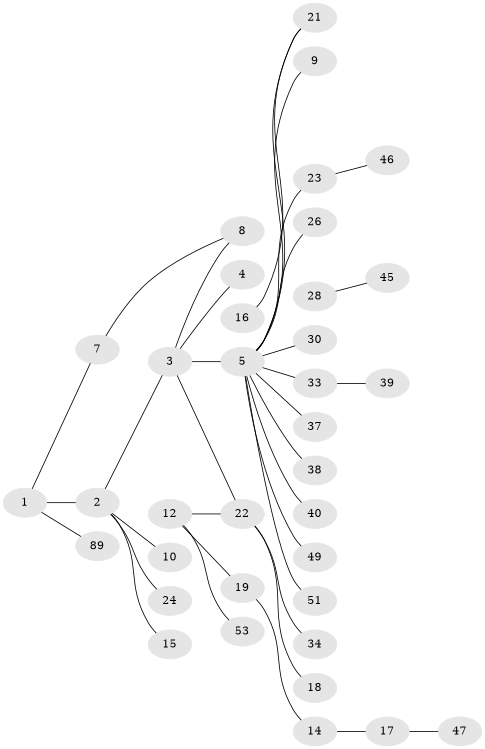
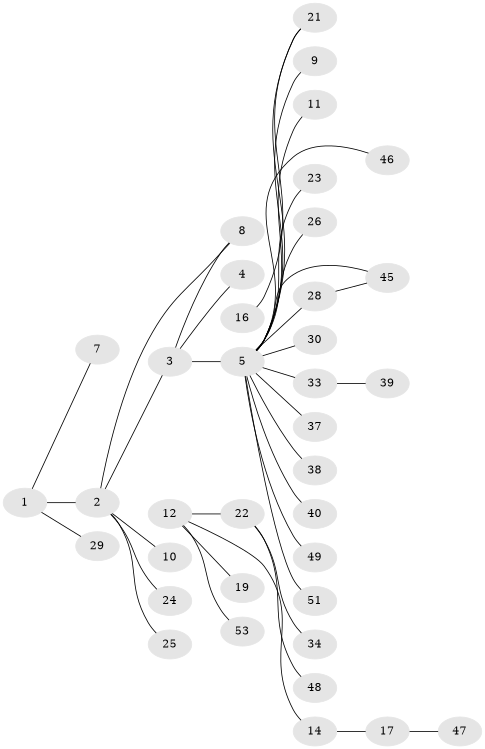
none -> (315, 105)
(351, 170) -> (267, 213)
(155, 276) -> (142, 353)
none -> (289, 278)
none -> (279, 329)
(206, 438) -> none
(97, 546) -> (97, 546)
(170, 644) -> (170, 644)
(279, 660) -> (270, 577)
(315, 688) -> (315, 688)
